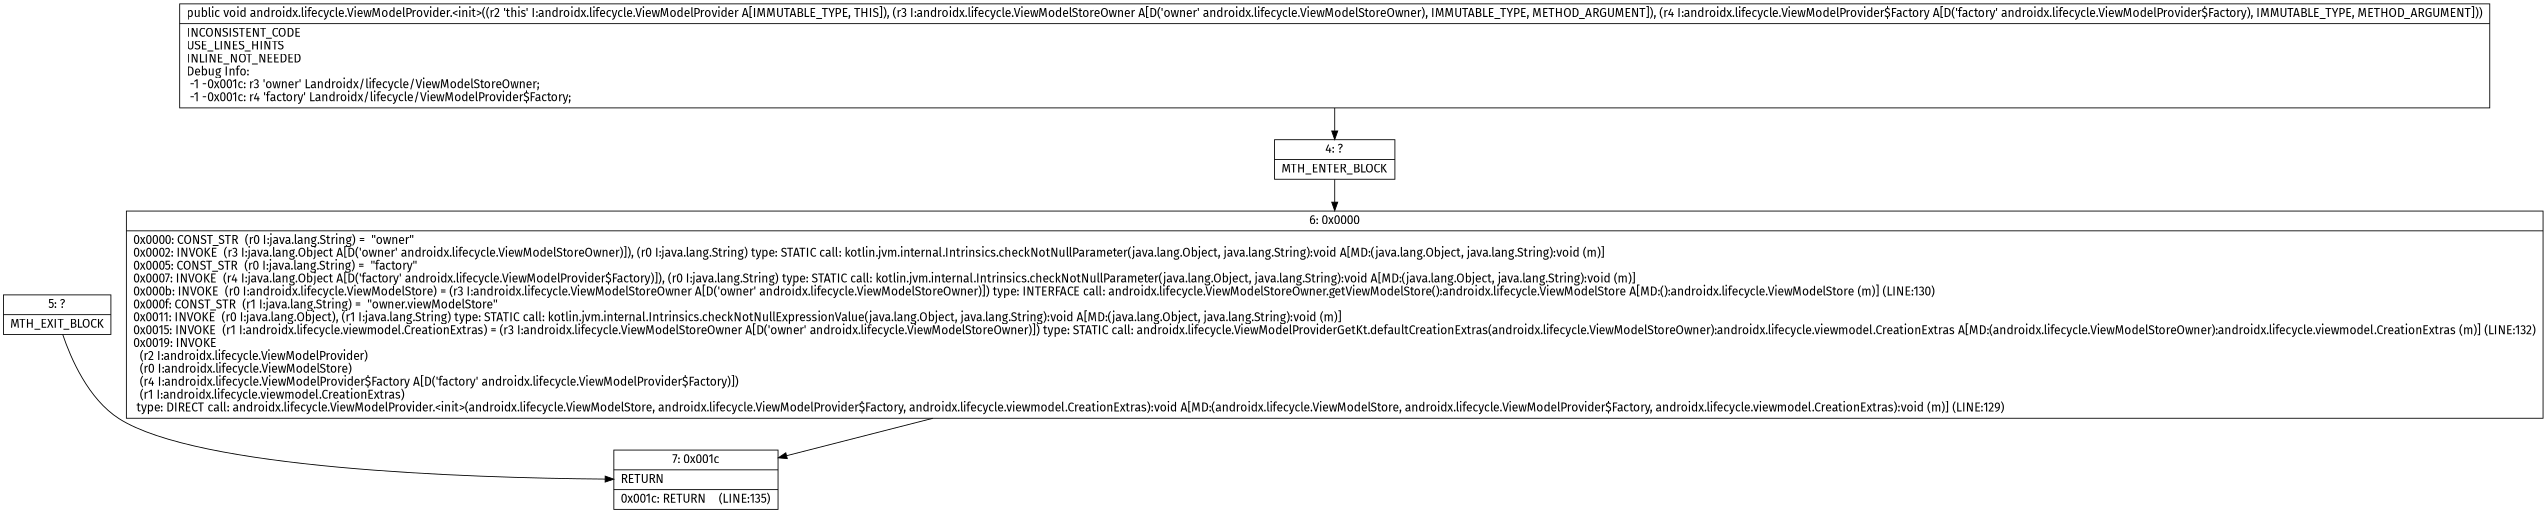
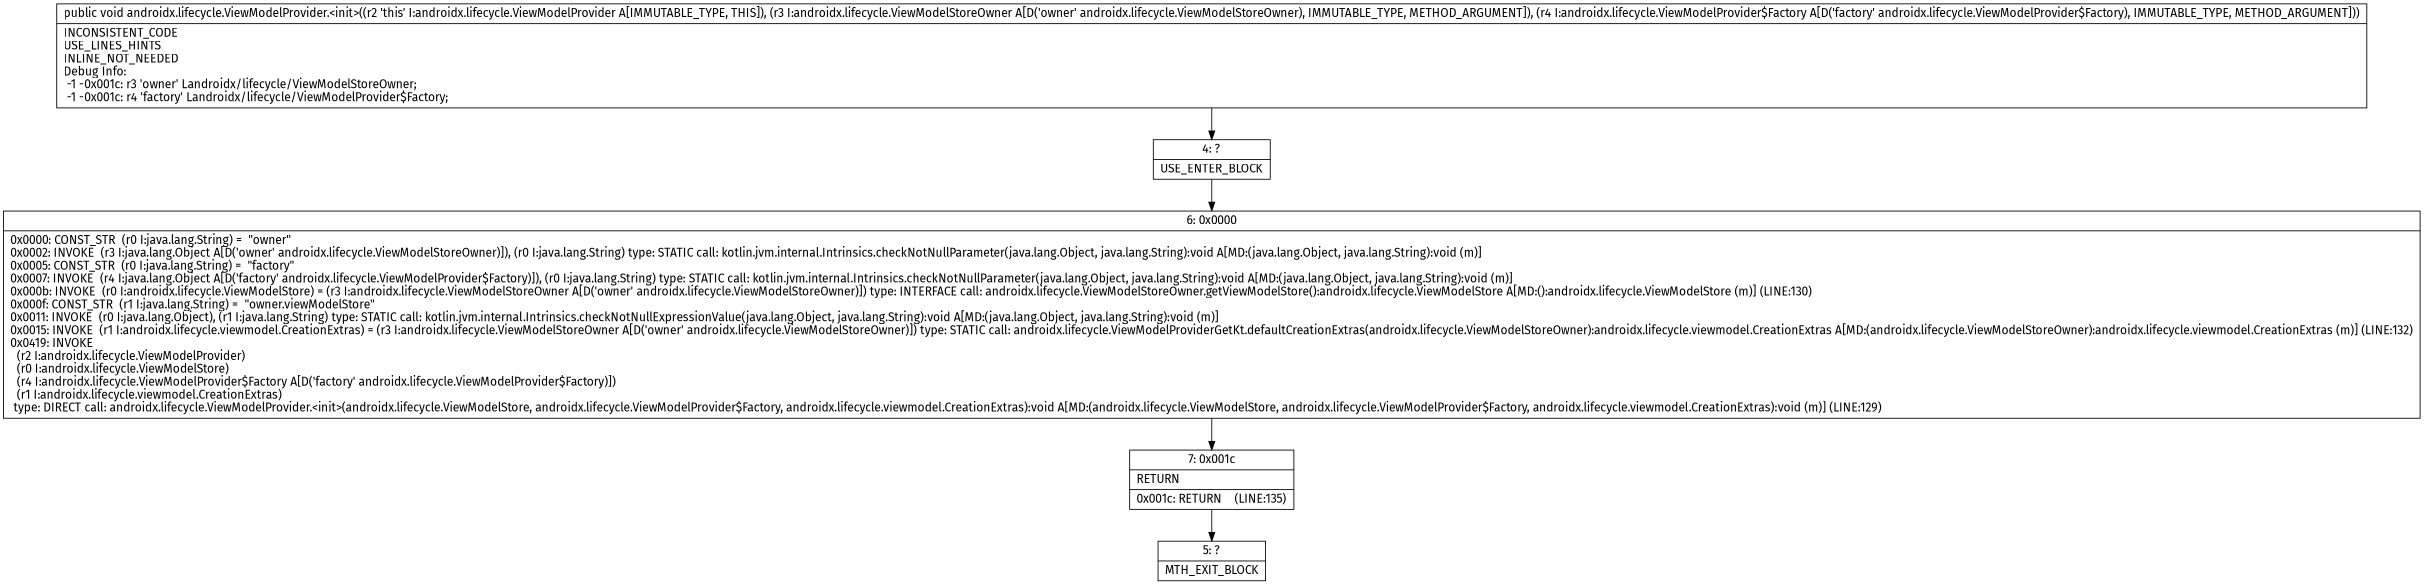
(1335, 169) -> (1212, 169)
(178, 343) -> (55, 343)
(308, 464) -> (1212, 521)
